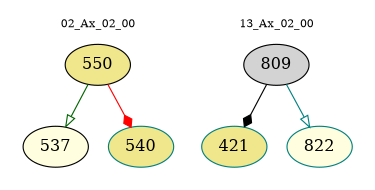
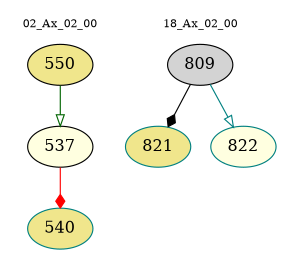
(277, 24) -> (201, 24)
(116, 100) -> (60, 181)
(234, 147) -> (158, 147)
